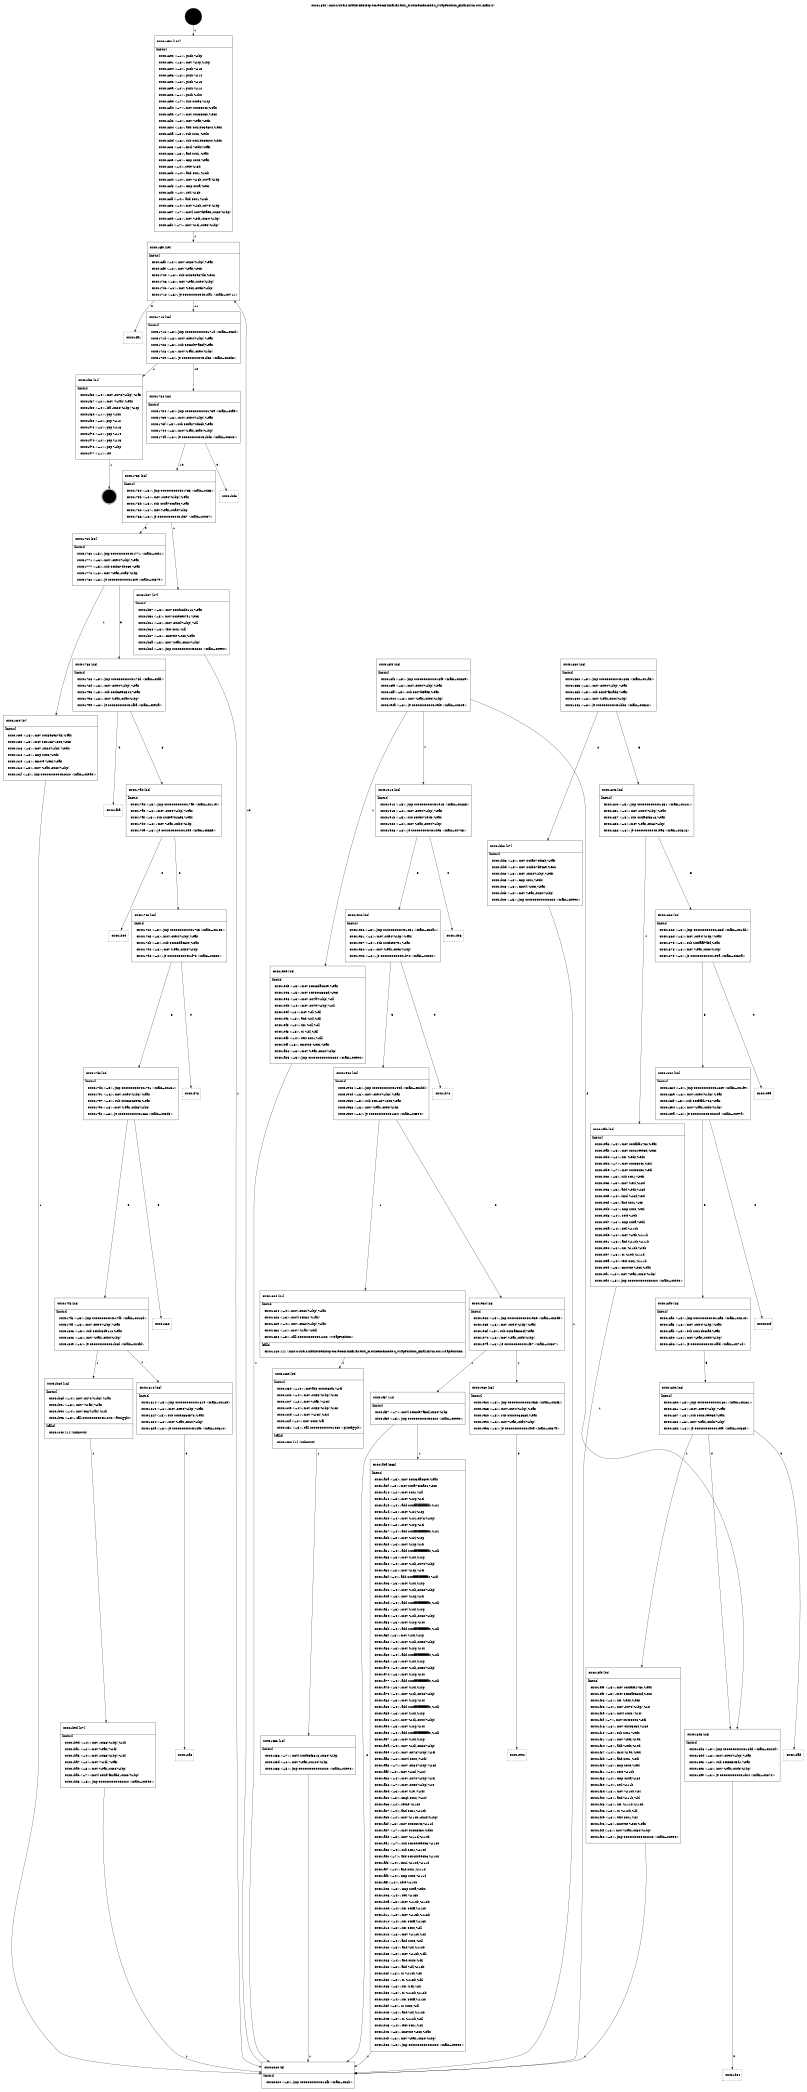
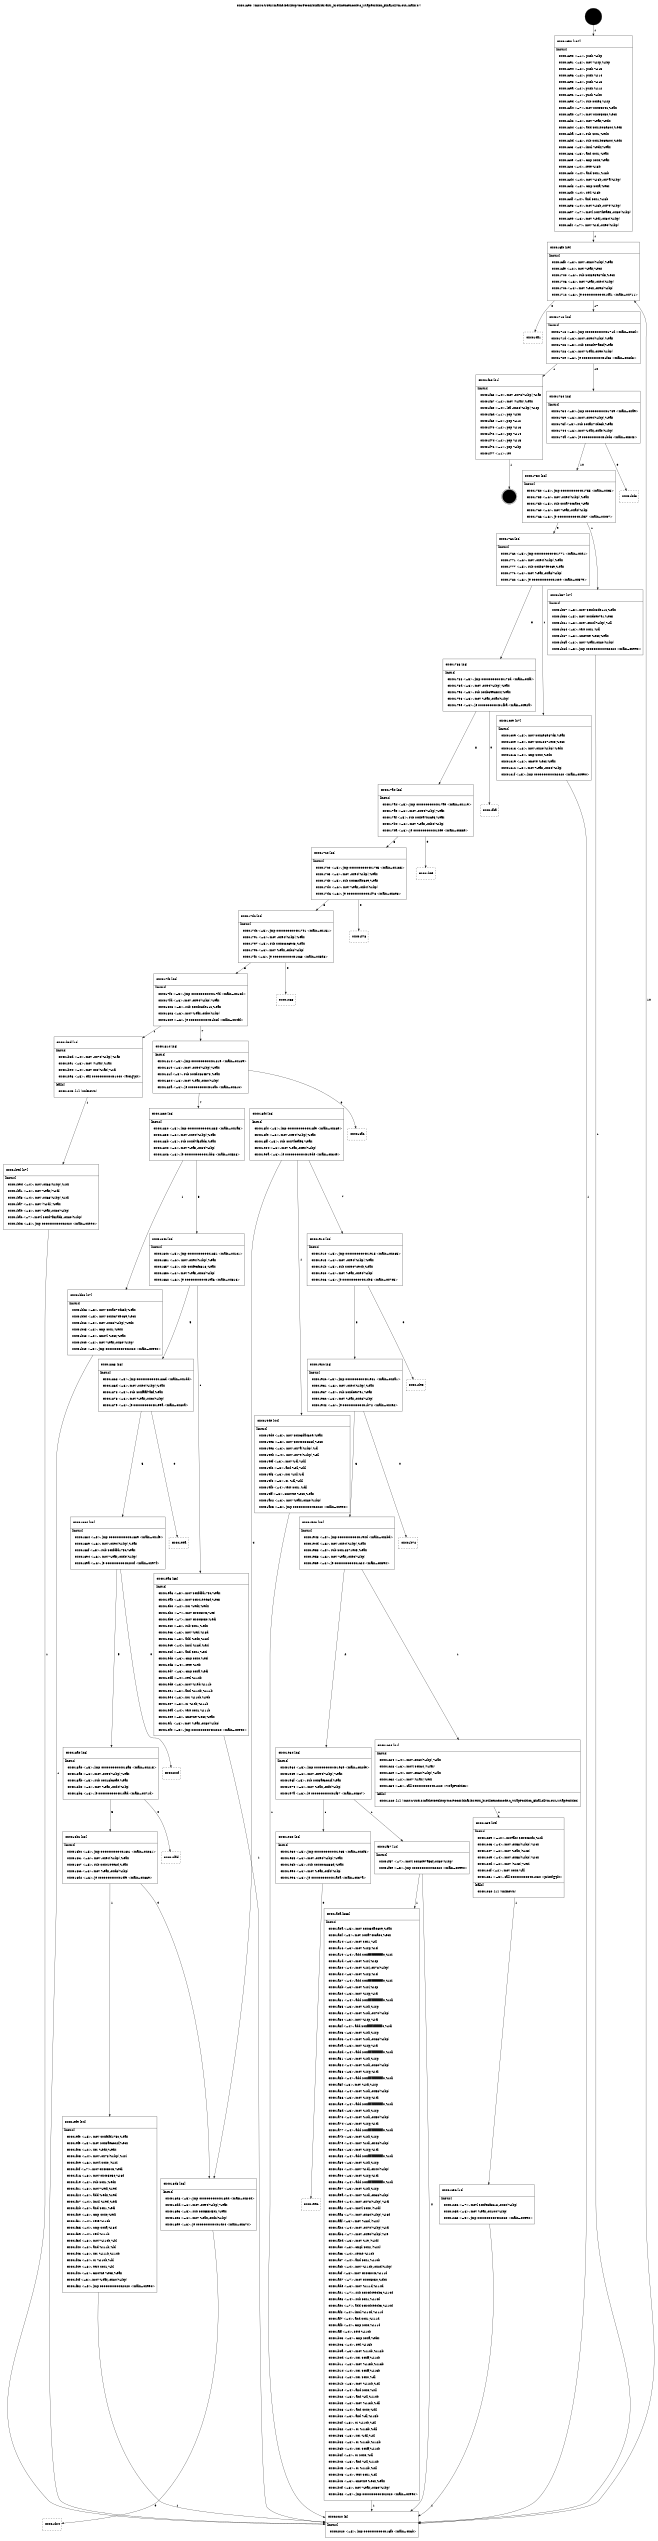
(196, 306) -> (596, 306)
(598, 748) -> (182, 1197)
none -> (199, 1100)
(800, 1582) -> (162, 1822)
